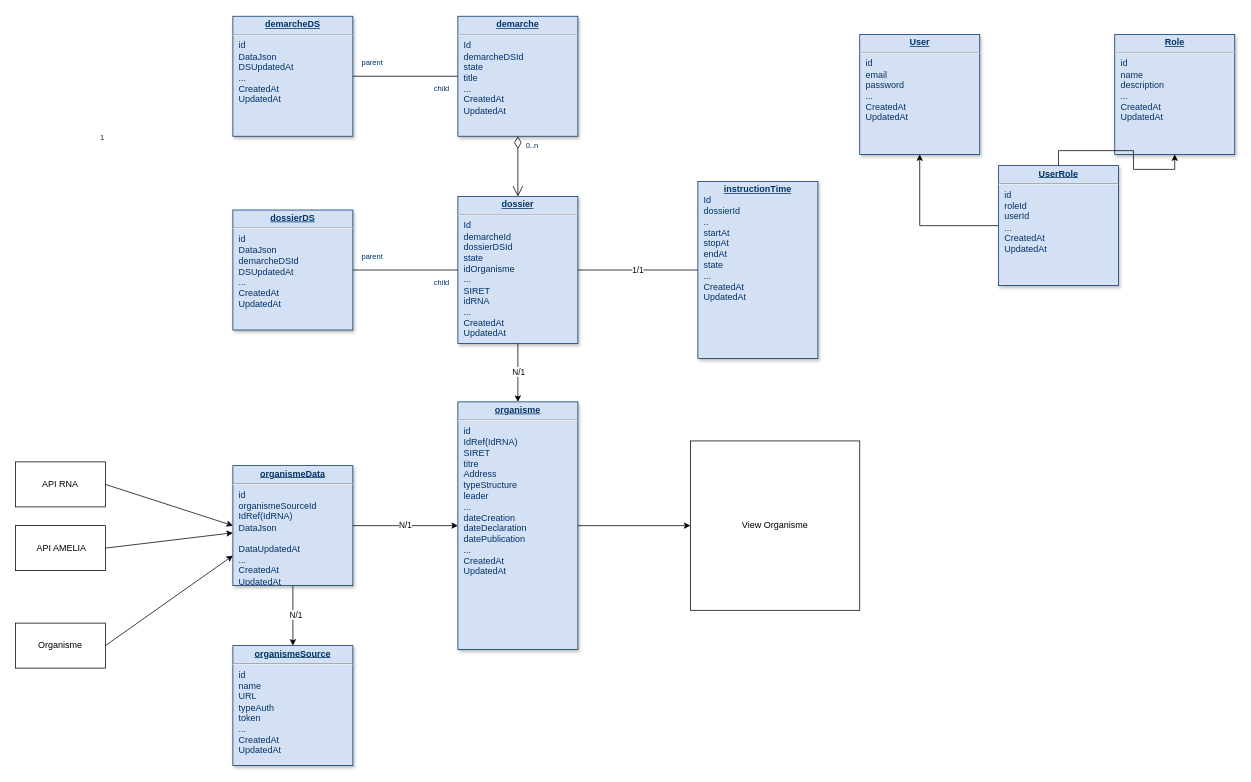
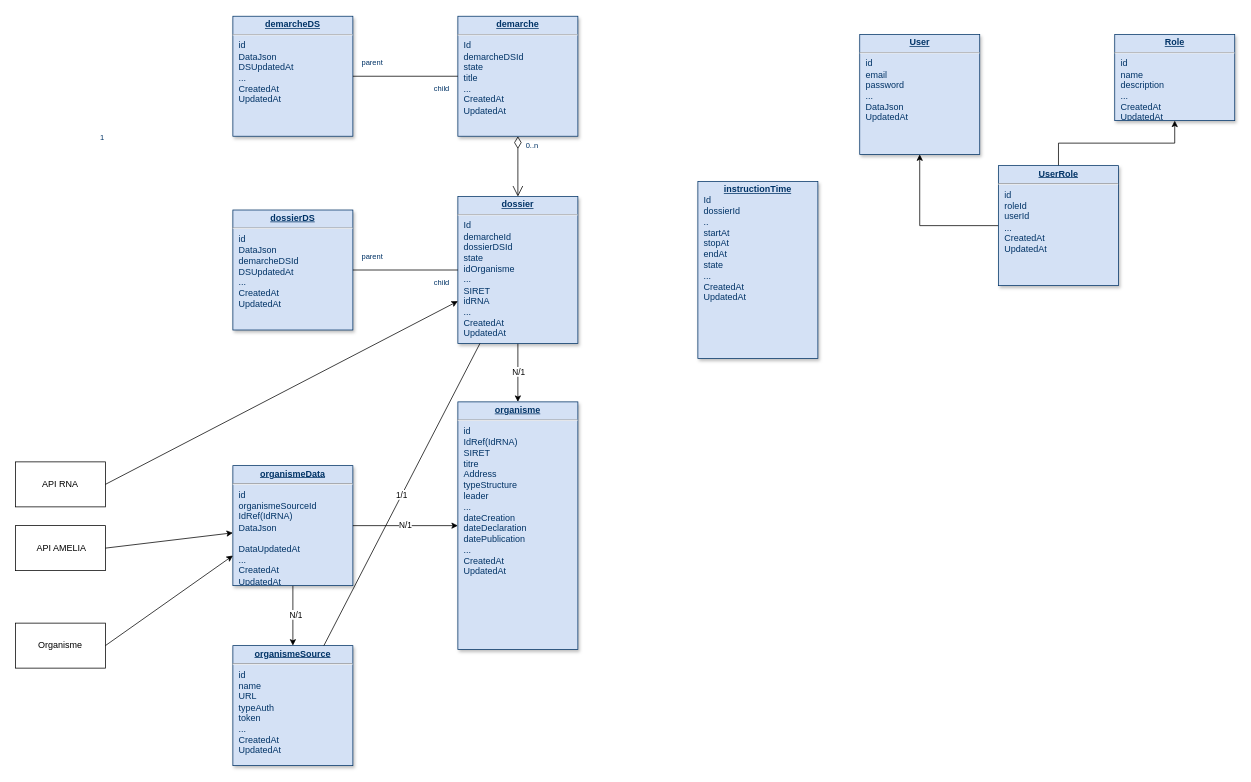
(883, 72) -> (883, 72)
(1175, 94) -> (1175, 77)
(637, 270) -> (402, 494)
(166, 504) -> (280, 394)
(631, 525) -> none
(775, 525) -> none
